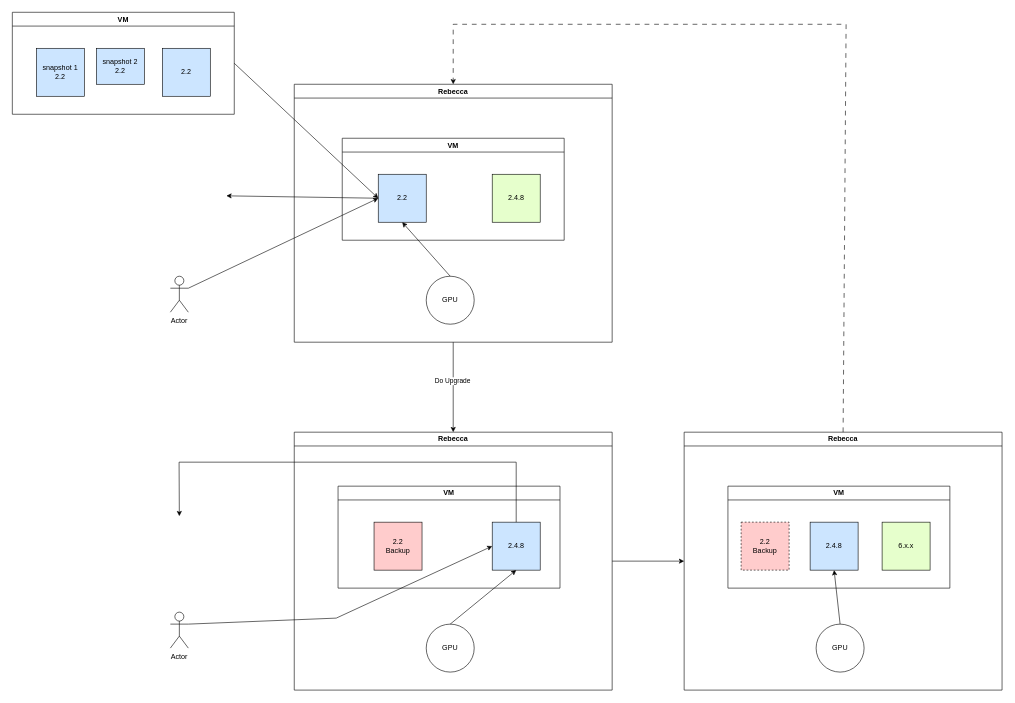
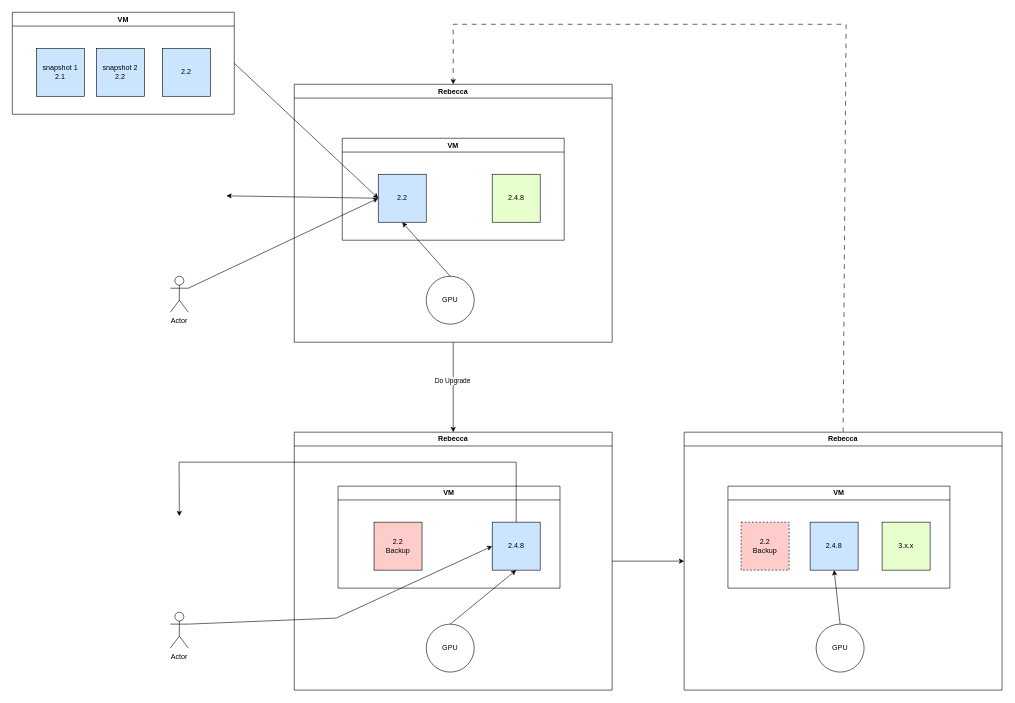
(120, 66) -> (120, 72)
(60, 72) -> (60, 72)
(906, 546) -> (906, 546)
